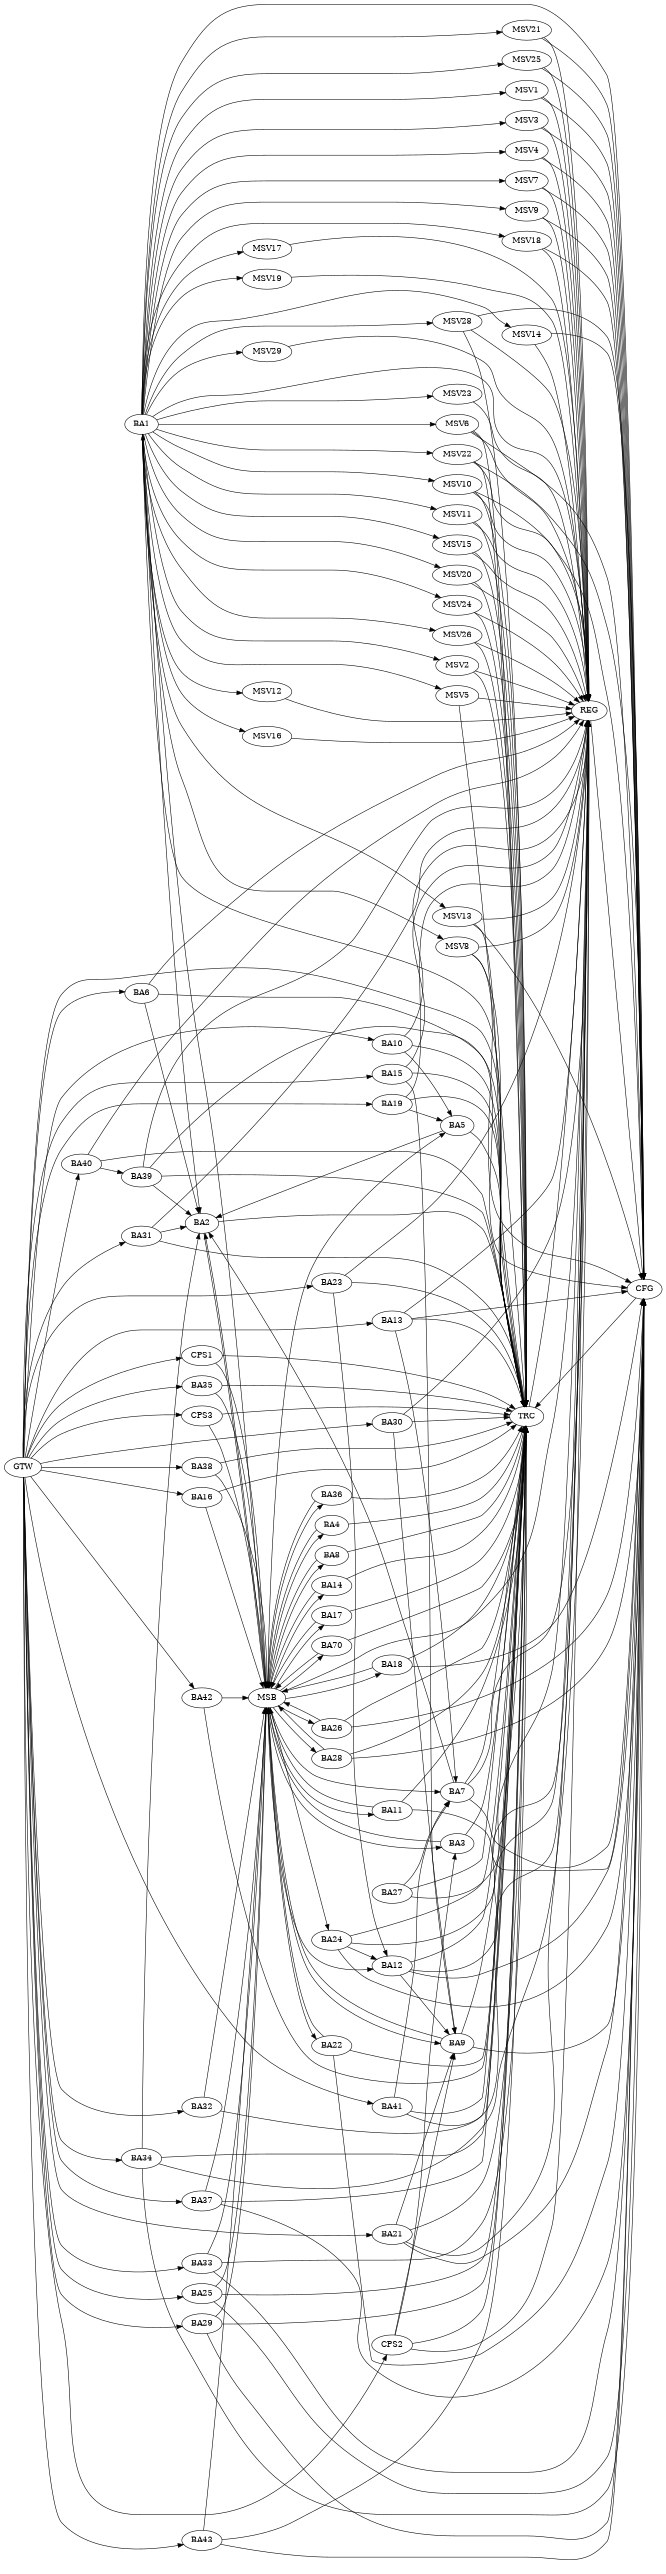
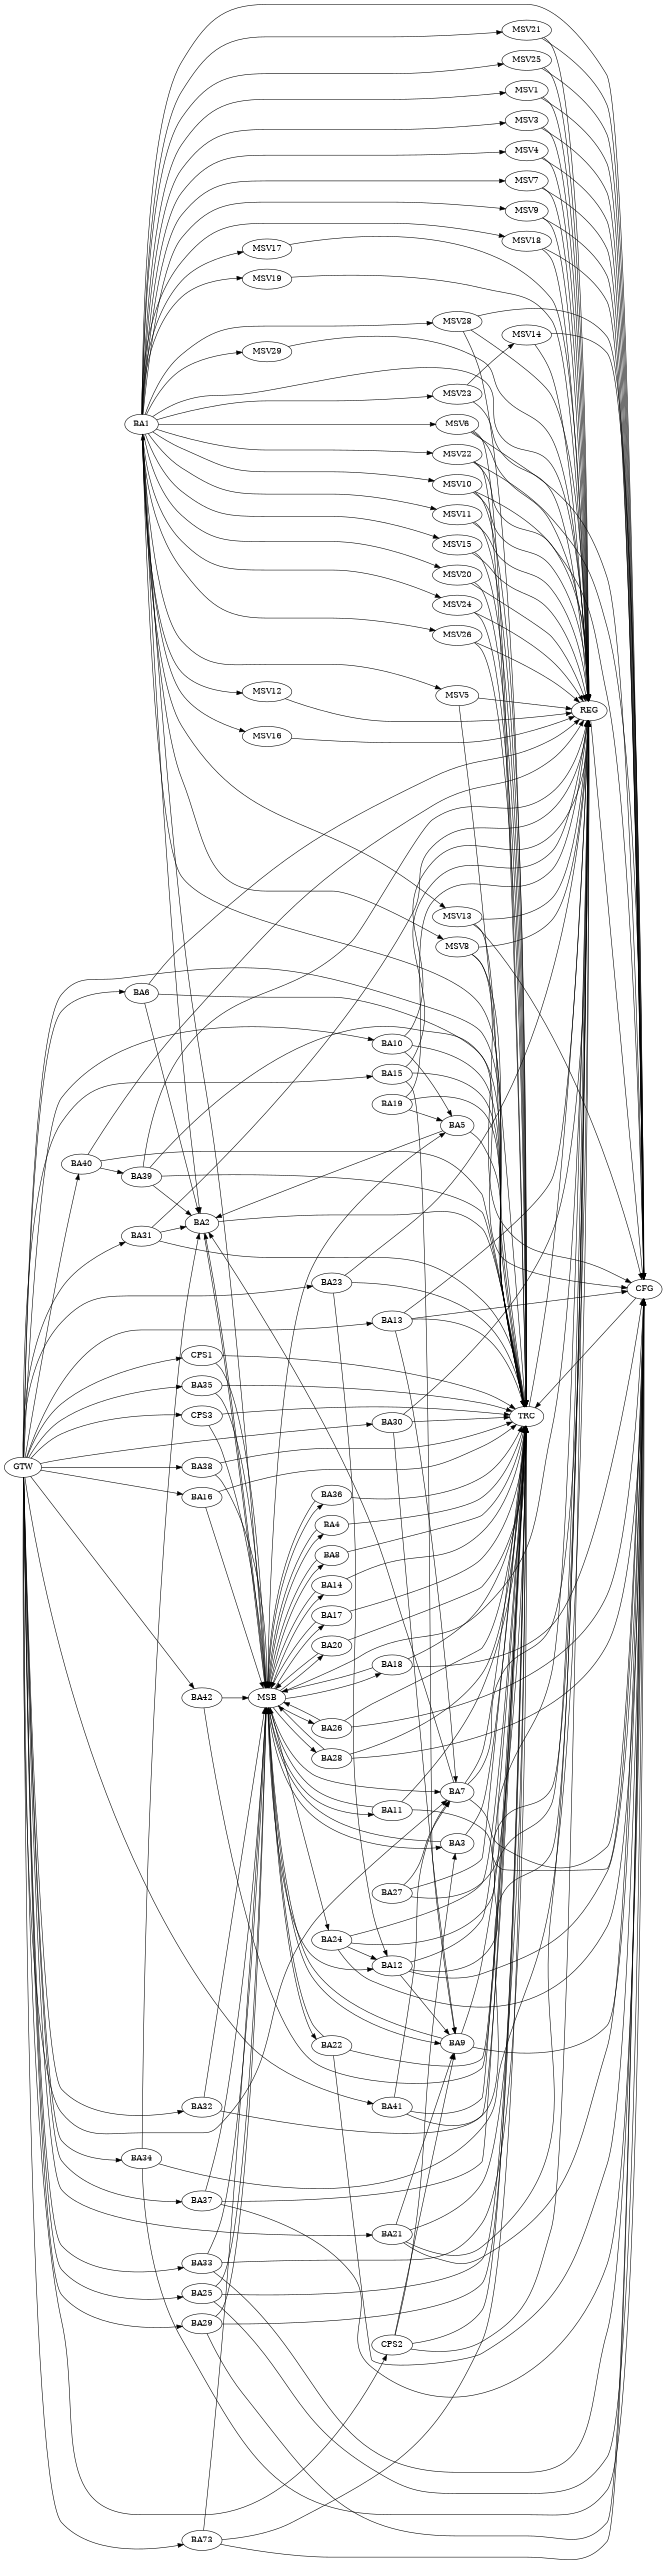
(301, 307) -> (485, 368)
(457, 666) -> none
(64, 1145) -> (60, 2108)
(332, 1646) -> (332, 1646)
(468, 2146) -> none
(202, 2540) -> (202, 2540)
